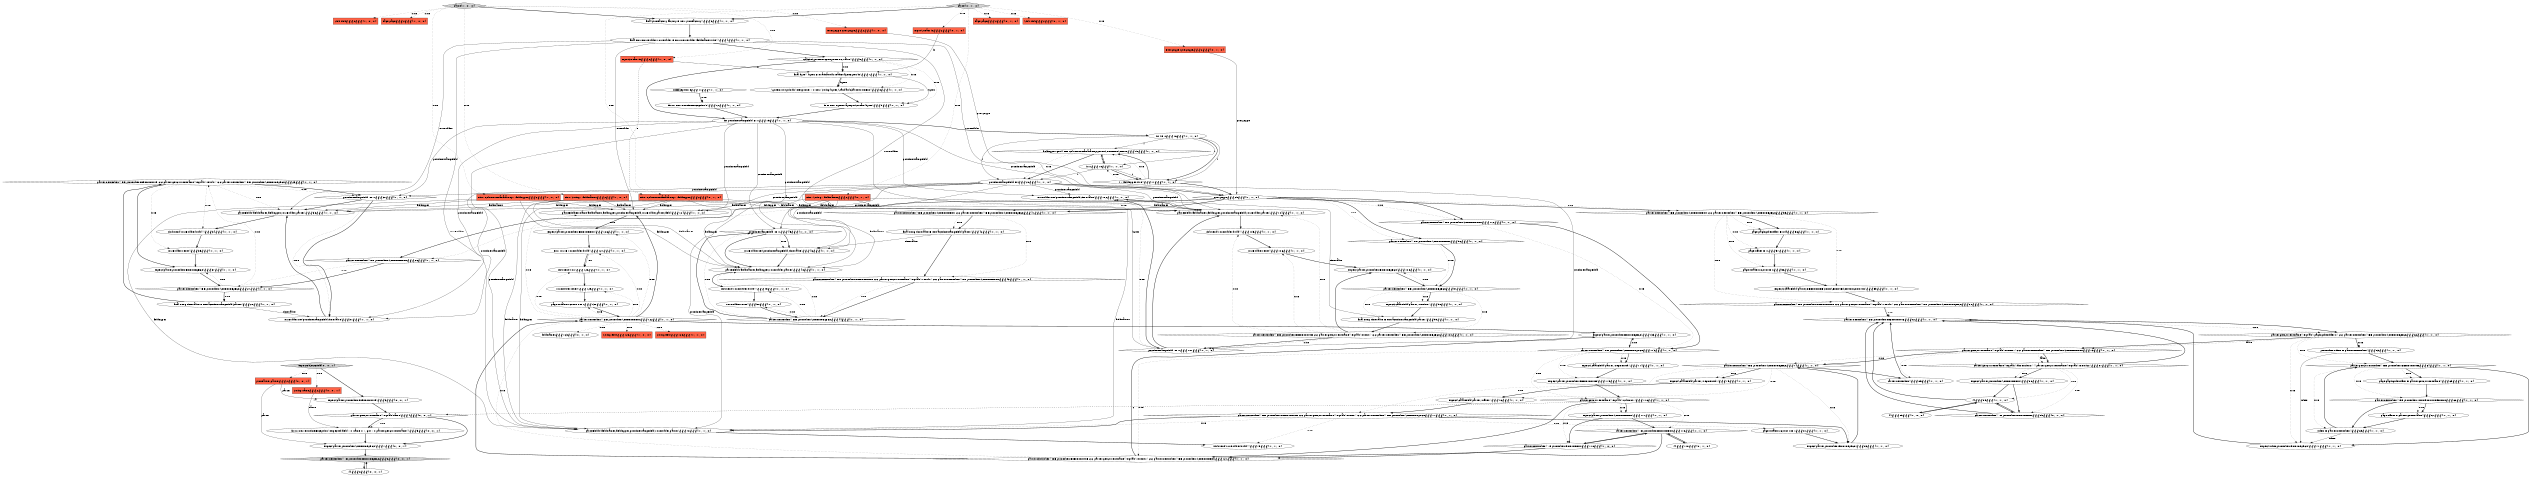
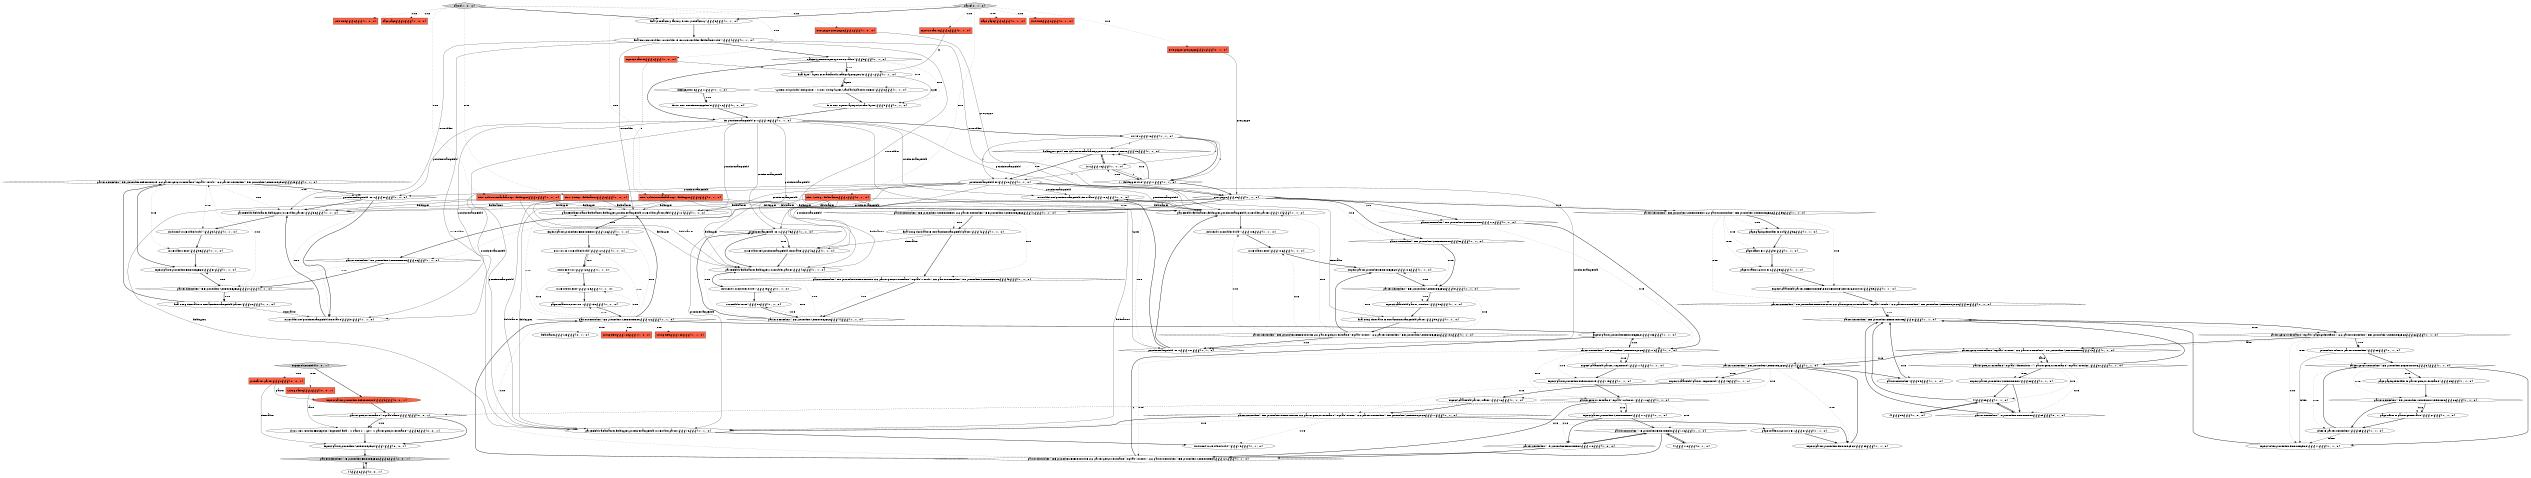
(368, 400) -> (367, 400)
(266, 415) -> (267, 415)
